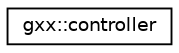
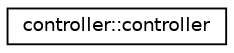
(90, 26) -> (117, 26)
